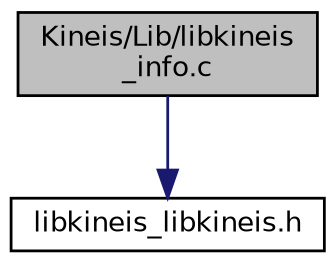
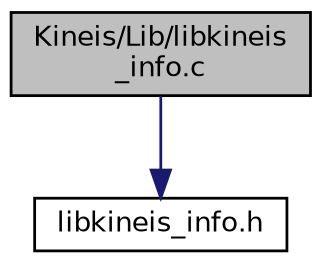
(168, 225) -> (161, 225)
